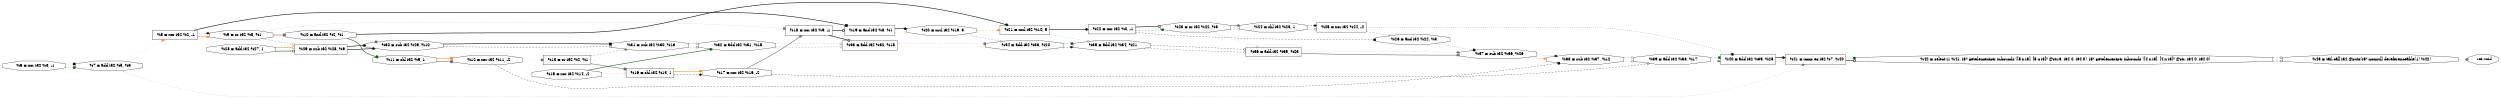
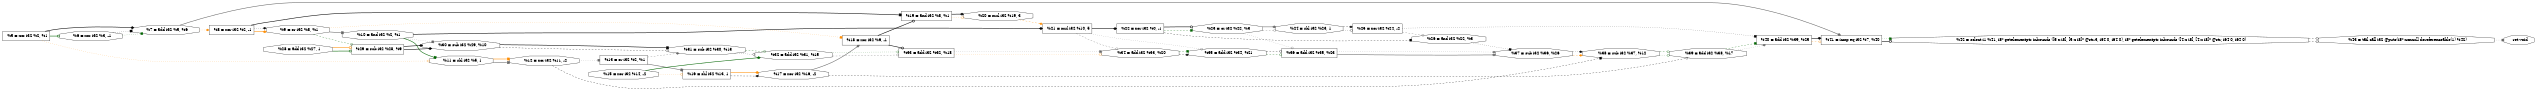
(522, 23) -> (584, 23)
none -> (26, 36)
(982, 38) -> (1095, 42)
(962, 97) -> (1010, 3)
